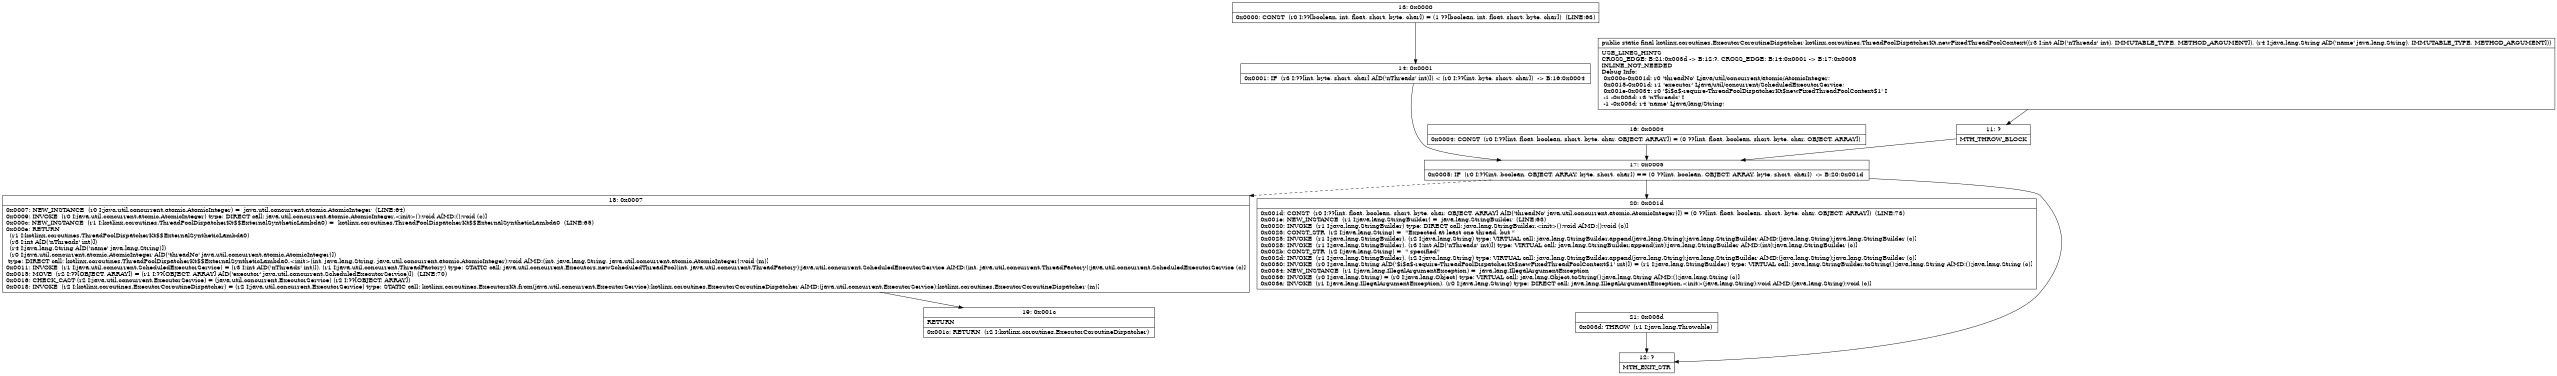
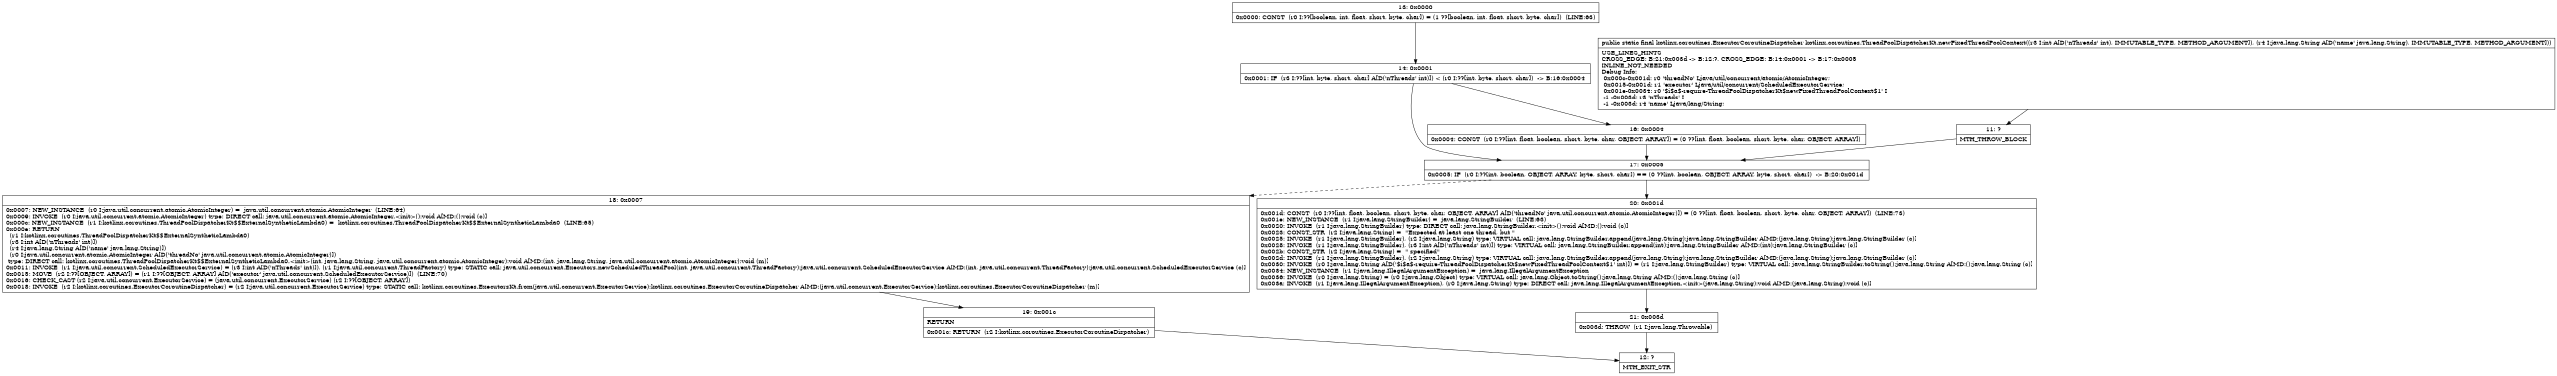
none -> (1529, 104)
none -> (1647, 299)
(2001, 316) -> (1385, 345)
